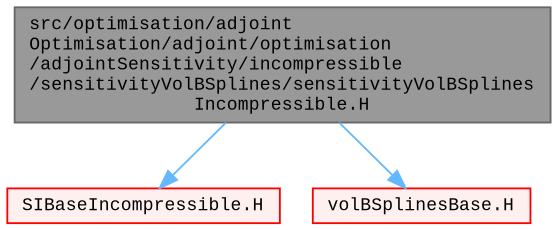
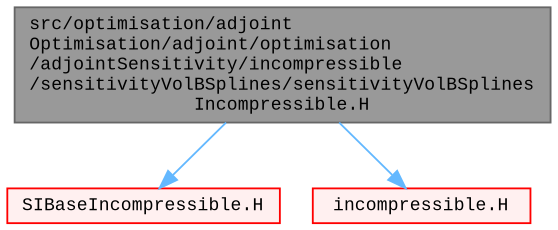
(422, 206) -> (422, 206)
